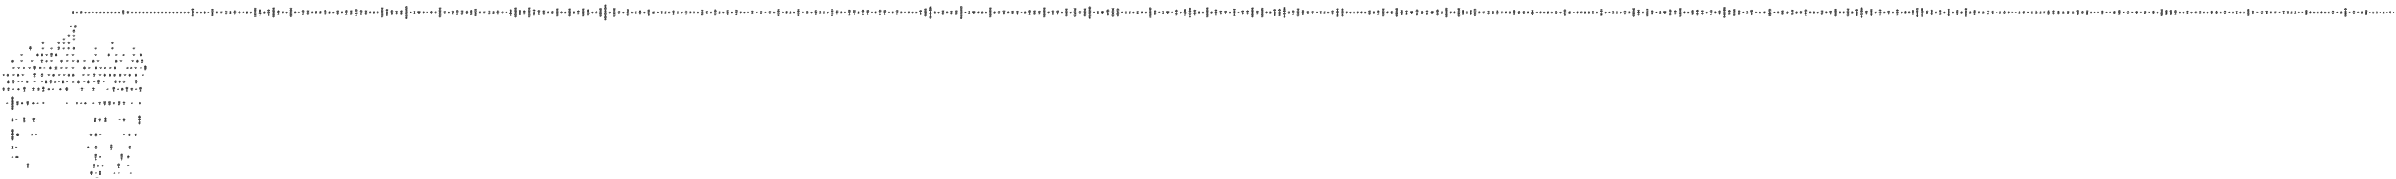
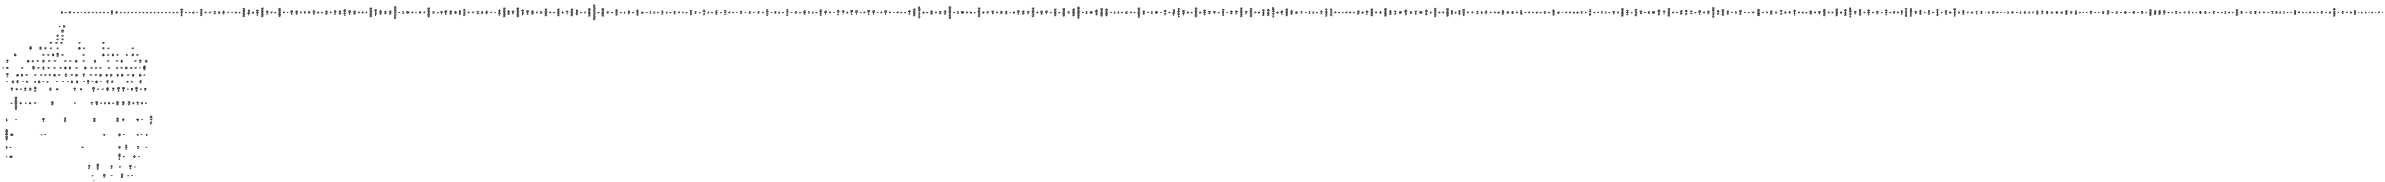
none -> (139, 157)
